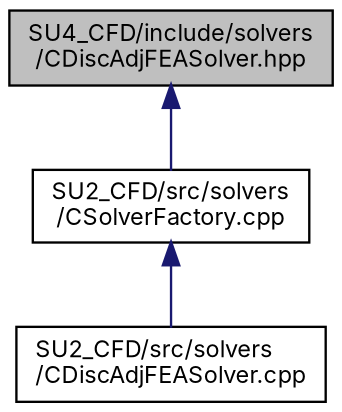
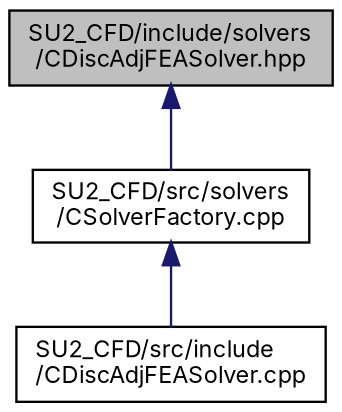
(171, 48) -> (171, 48)
(171, 364) -> (171, 364)
